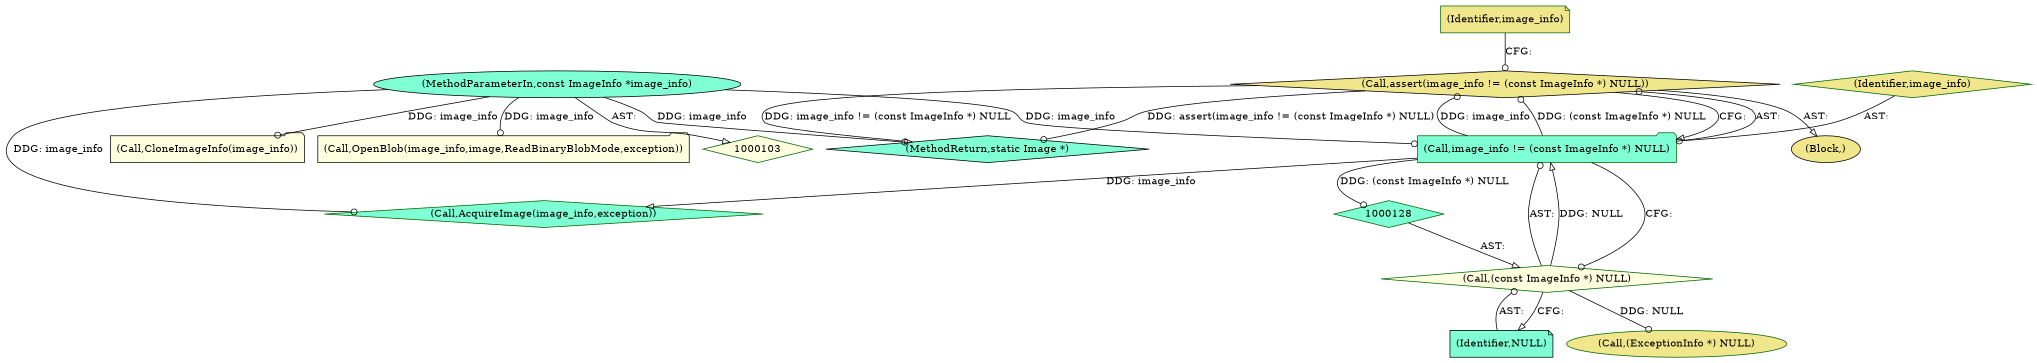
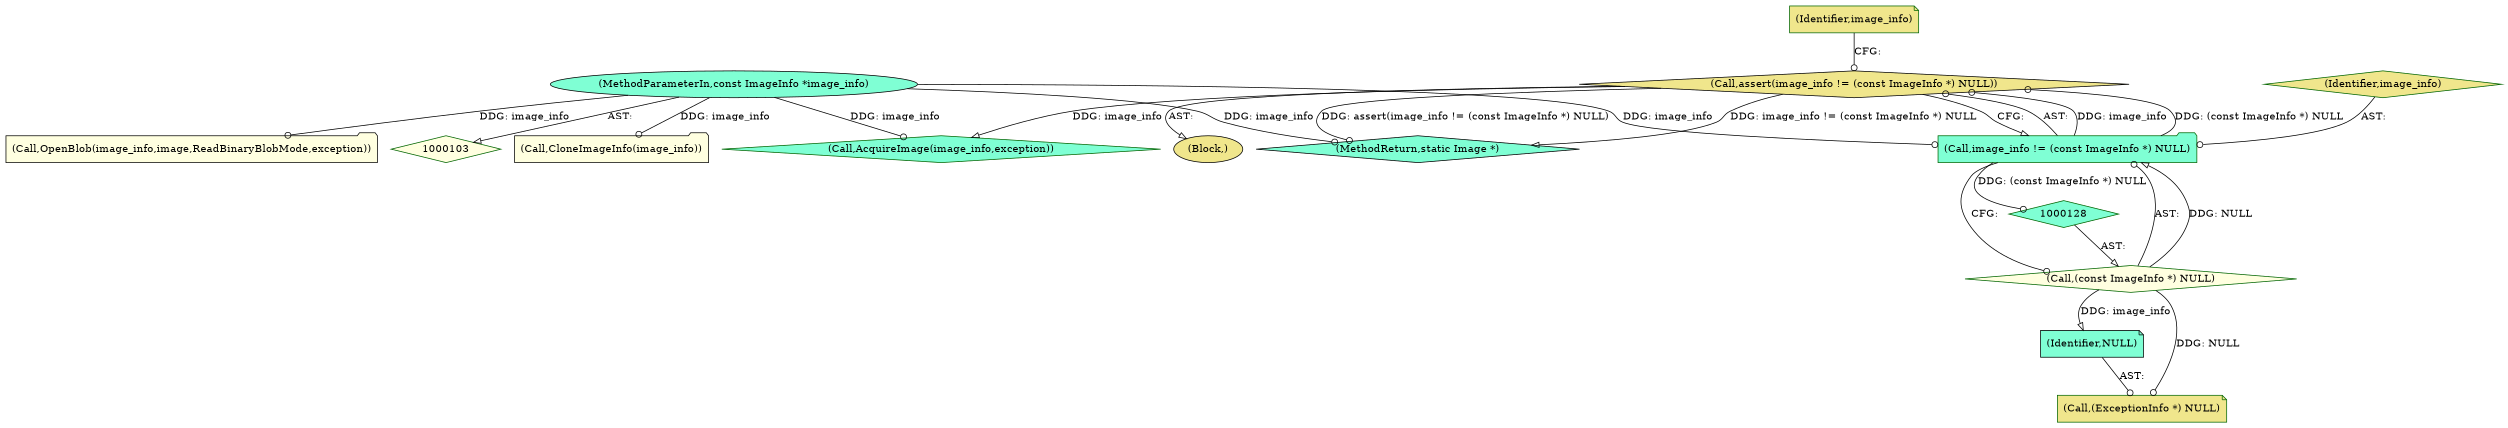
(1036, 182) -> (1187, 100)
(1498, 309) -> (2115, 374)
(1553, 311) -> (2126, 311)
(1677, 344) -> (2142, 409)
